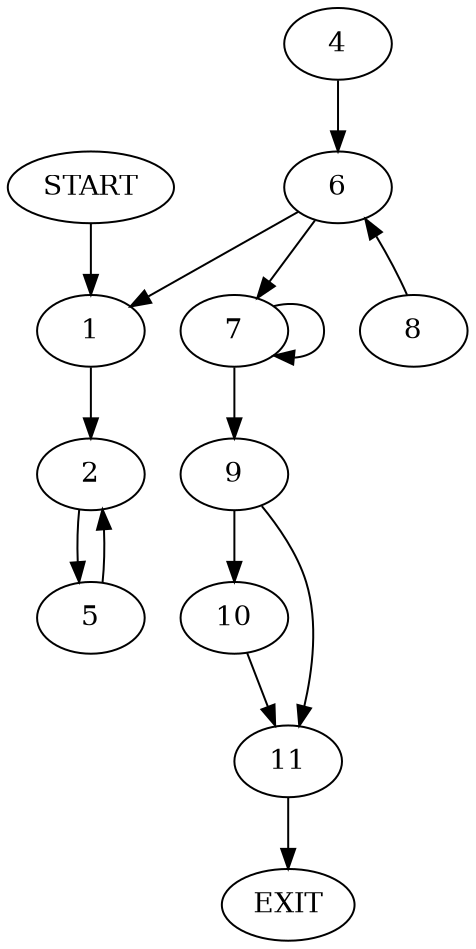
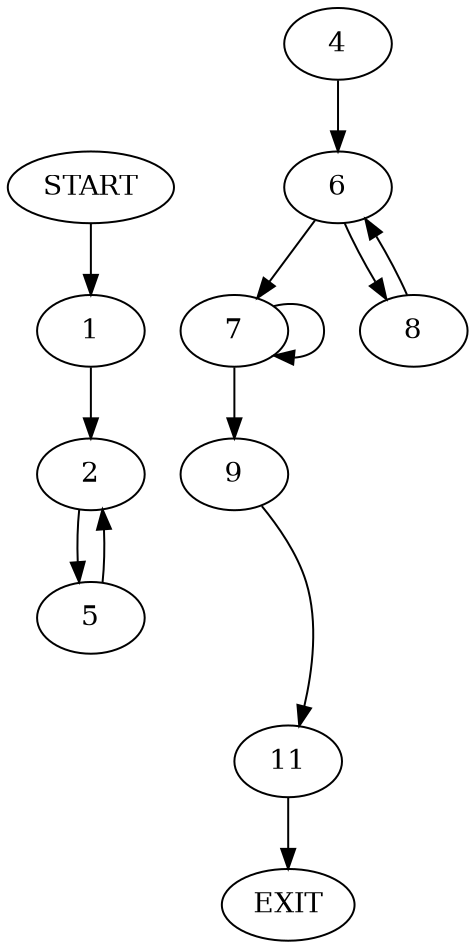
(223, 254) -> (359, 253)
(234, 618) -> none
